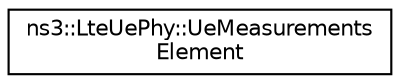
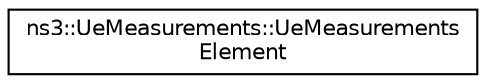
(200, 42) -> (243, 42)
